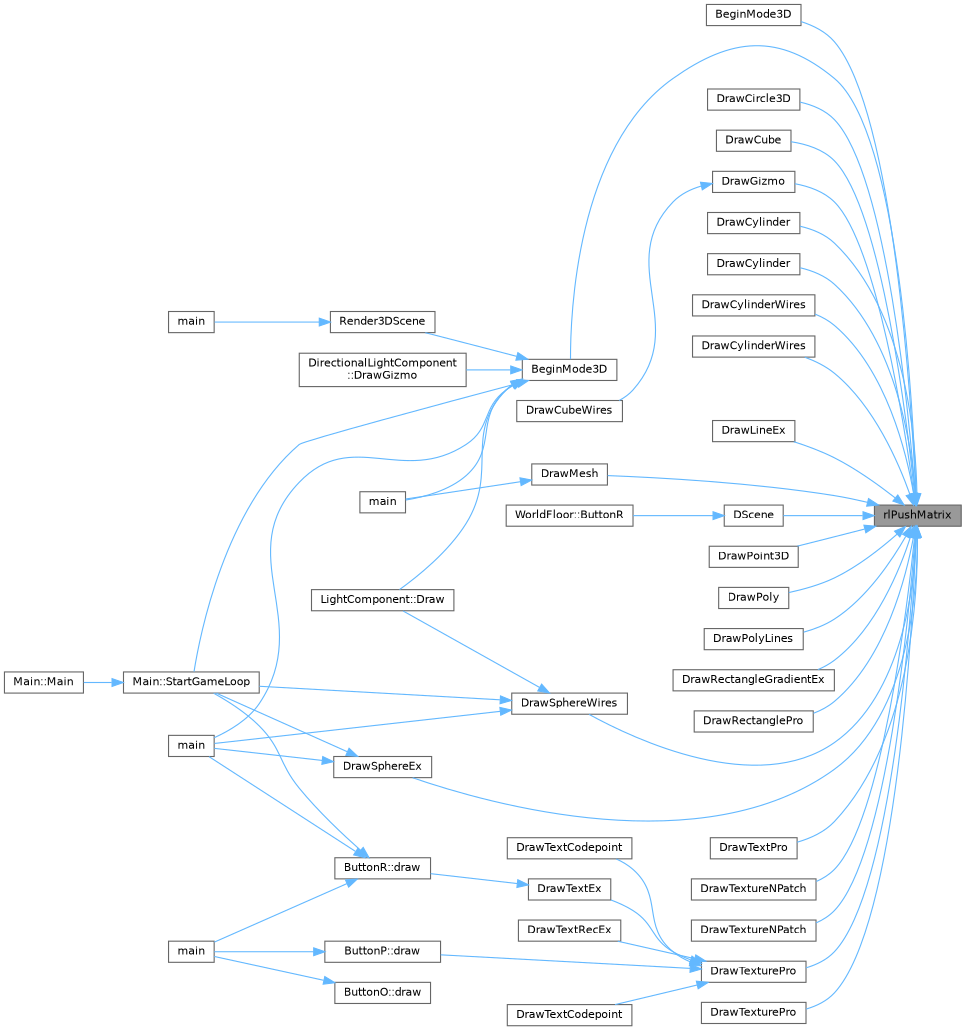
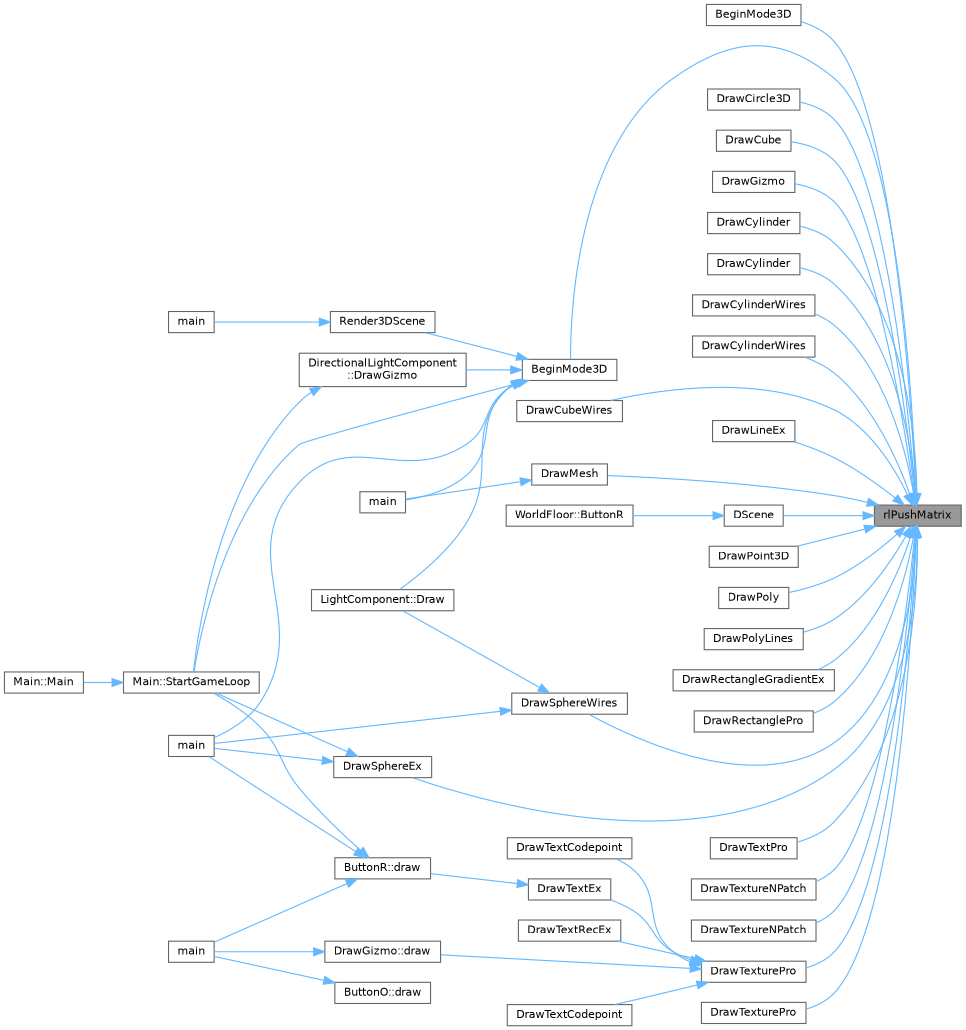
(651, 288) -> (780, 393)
(380, 693) -> (229, 521)
(383, 952) -> (383, 952)
